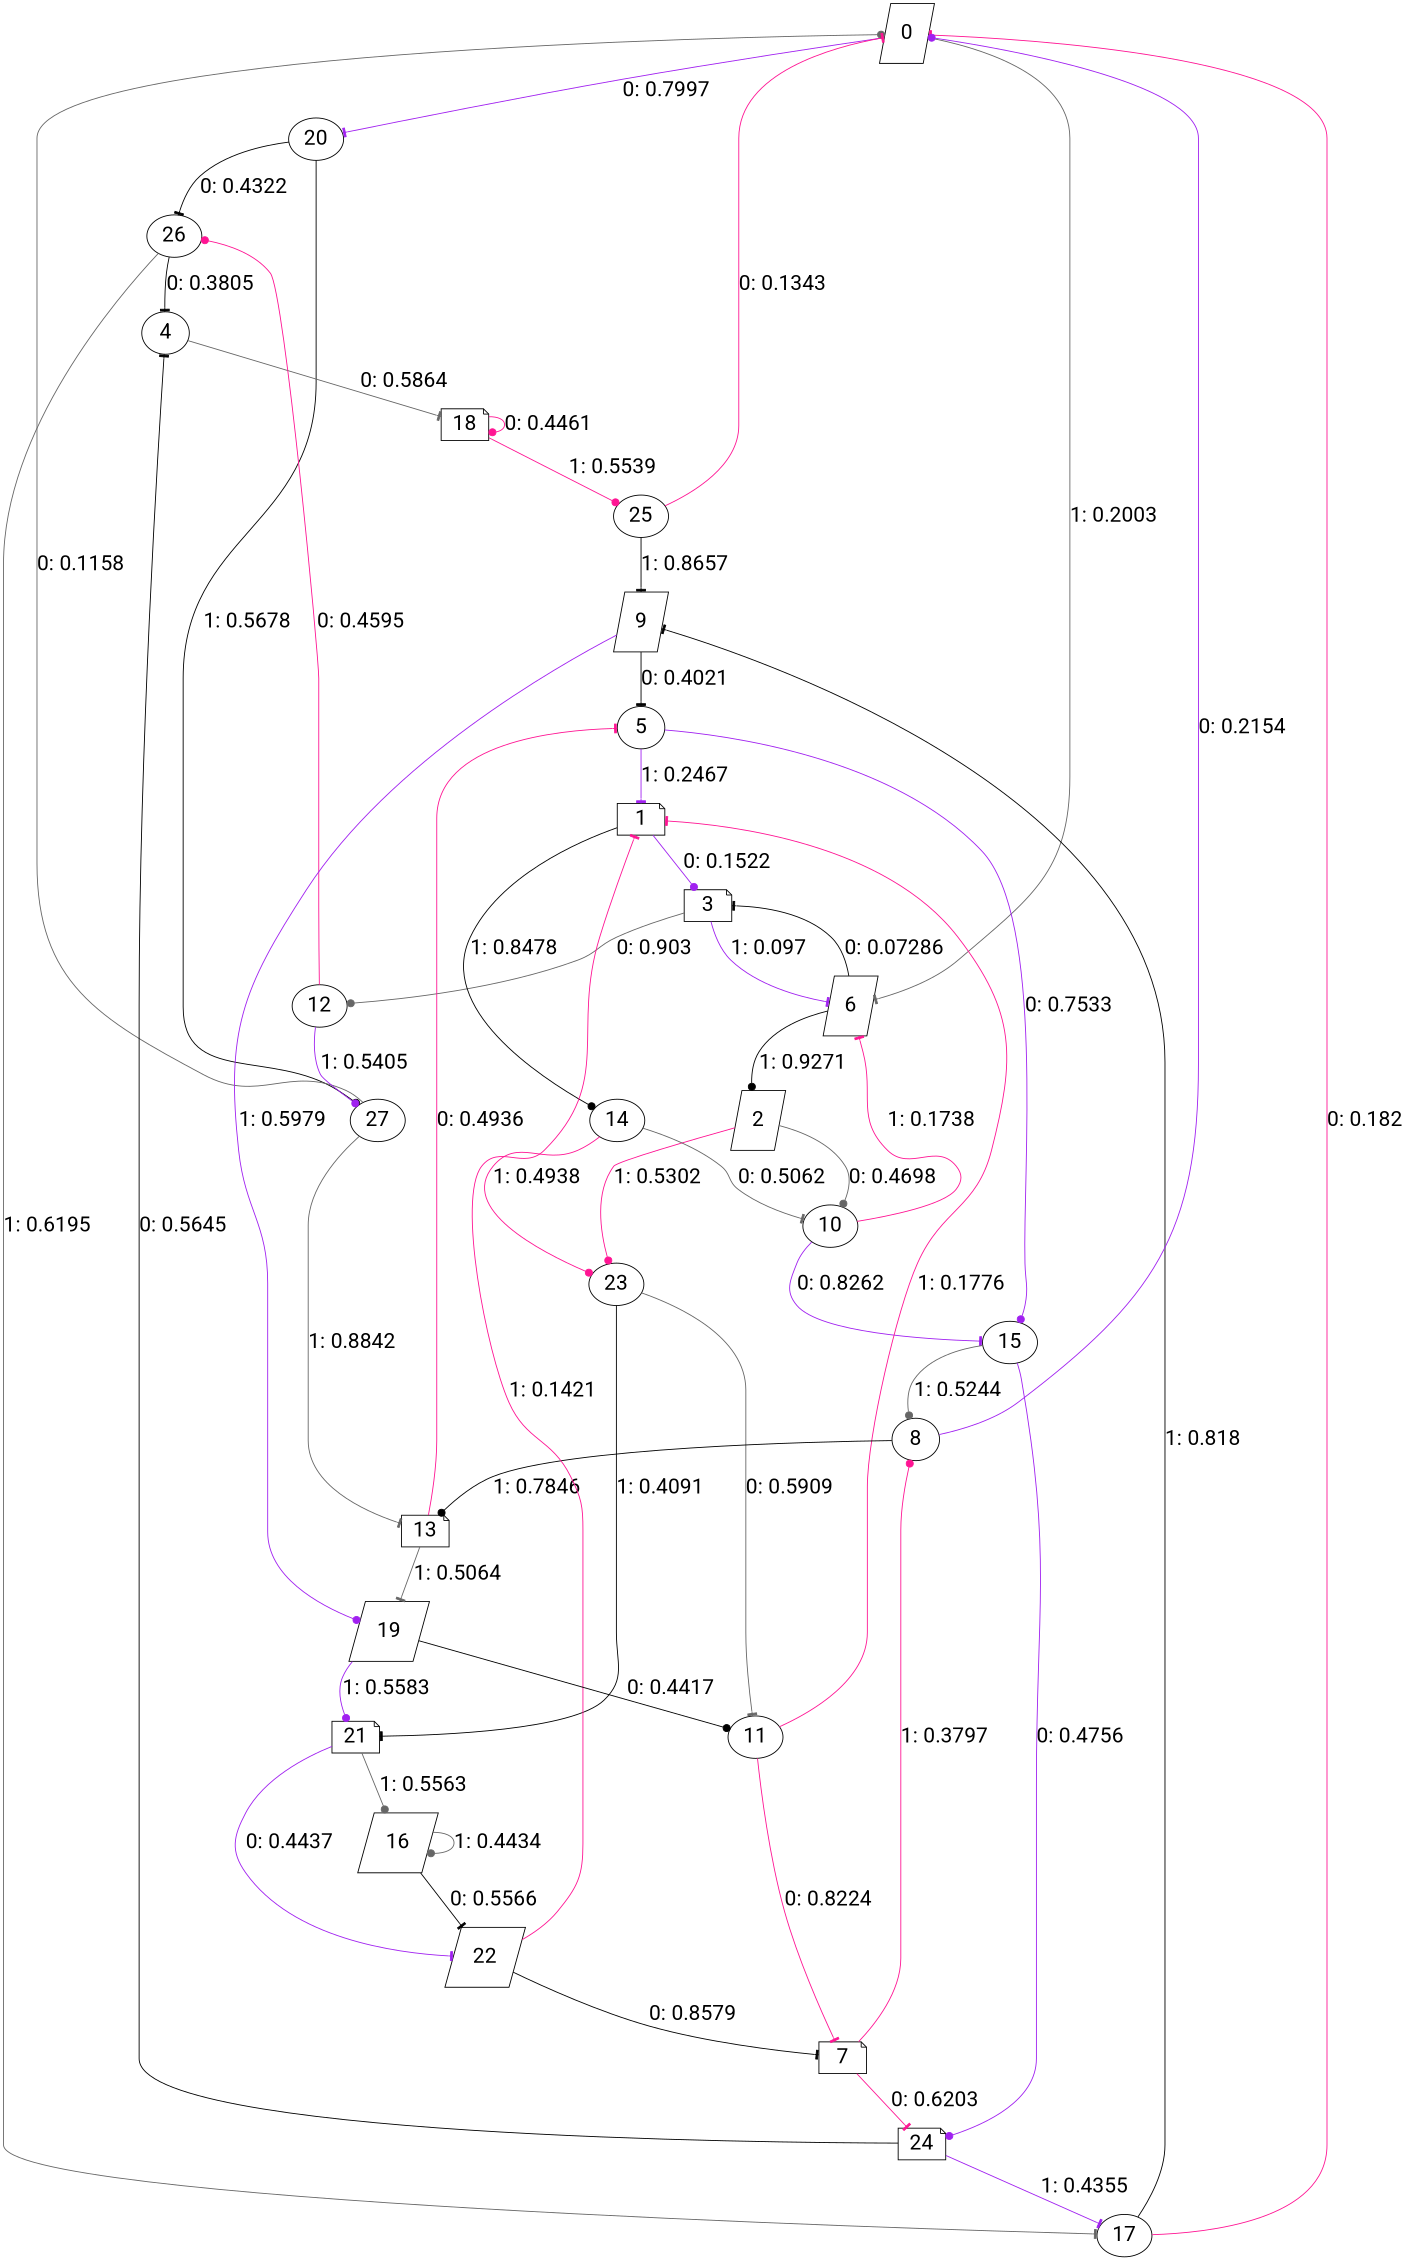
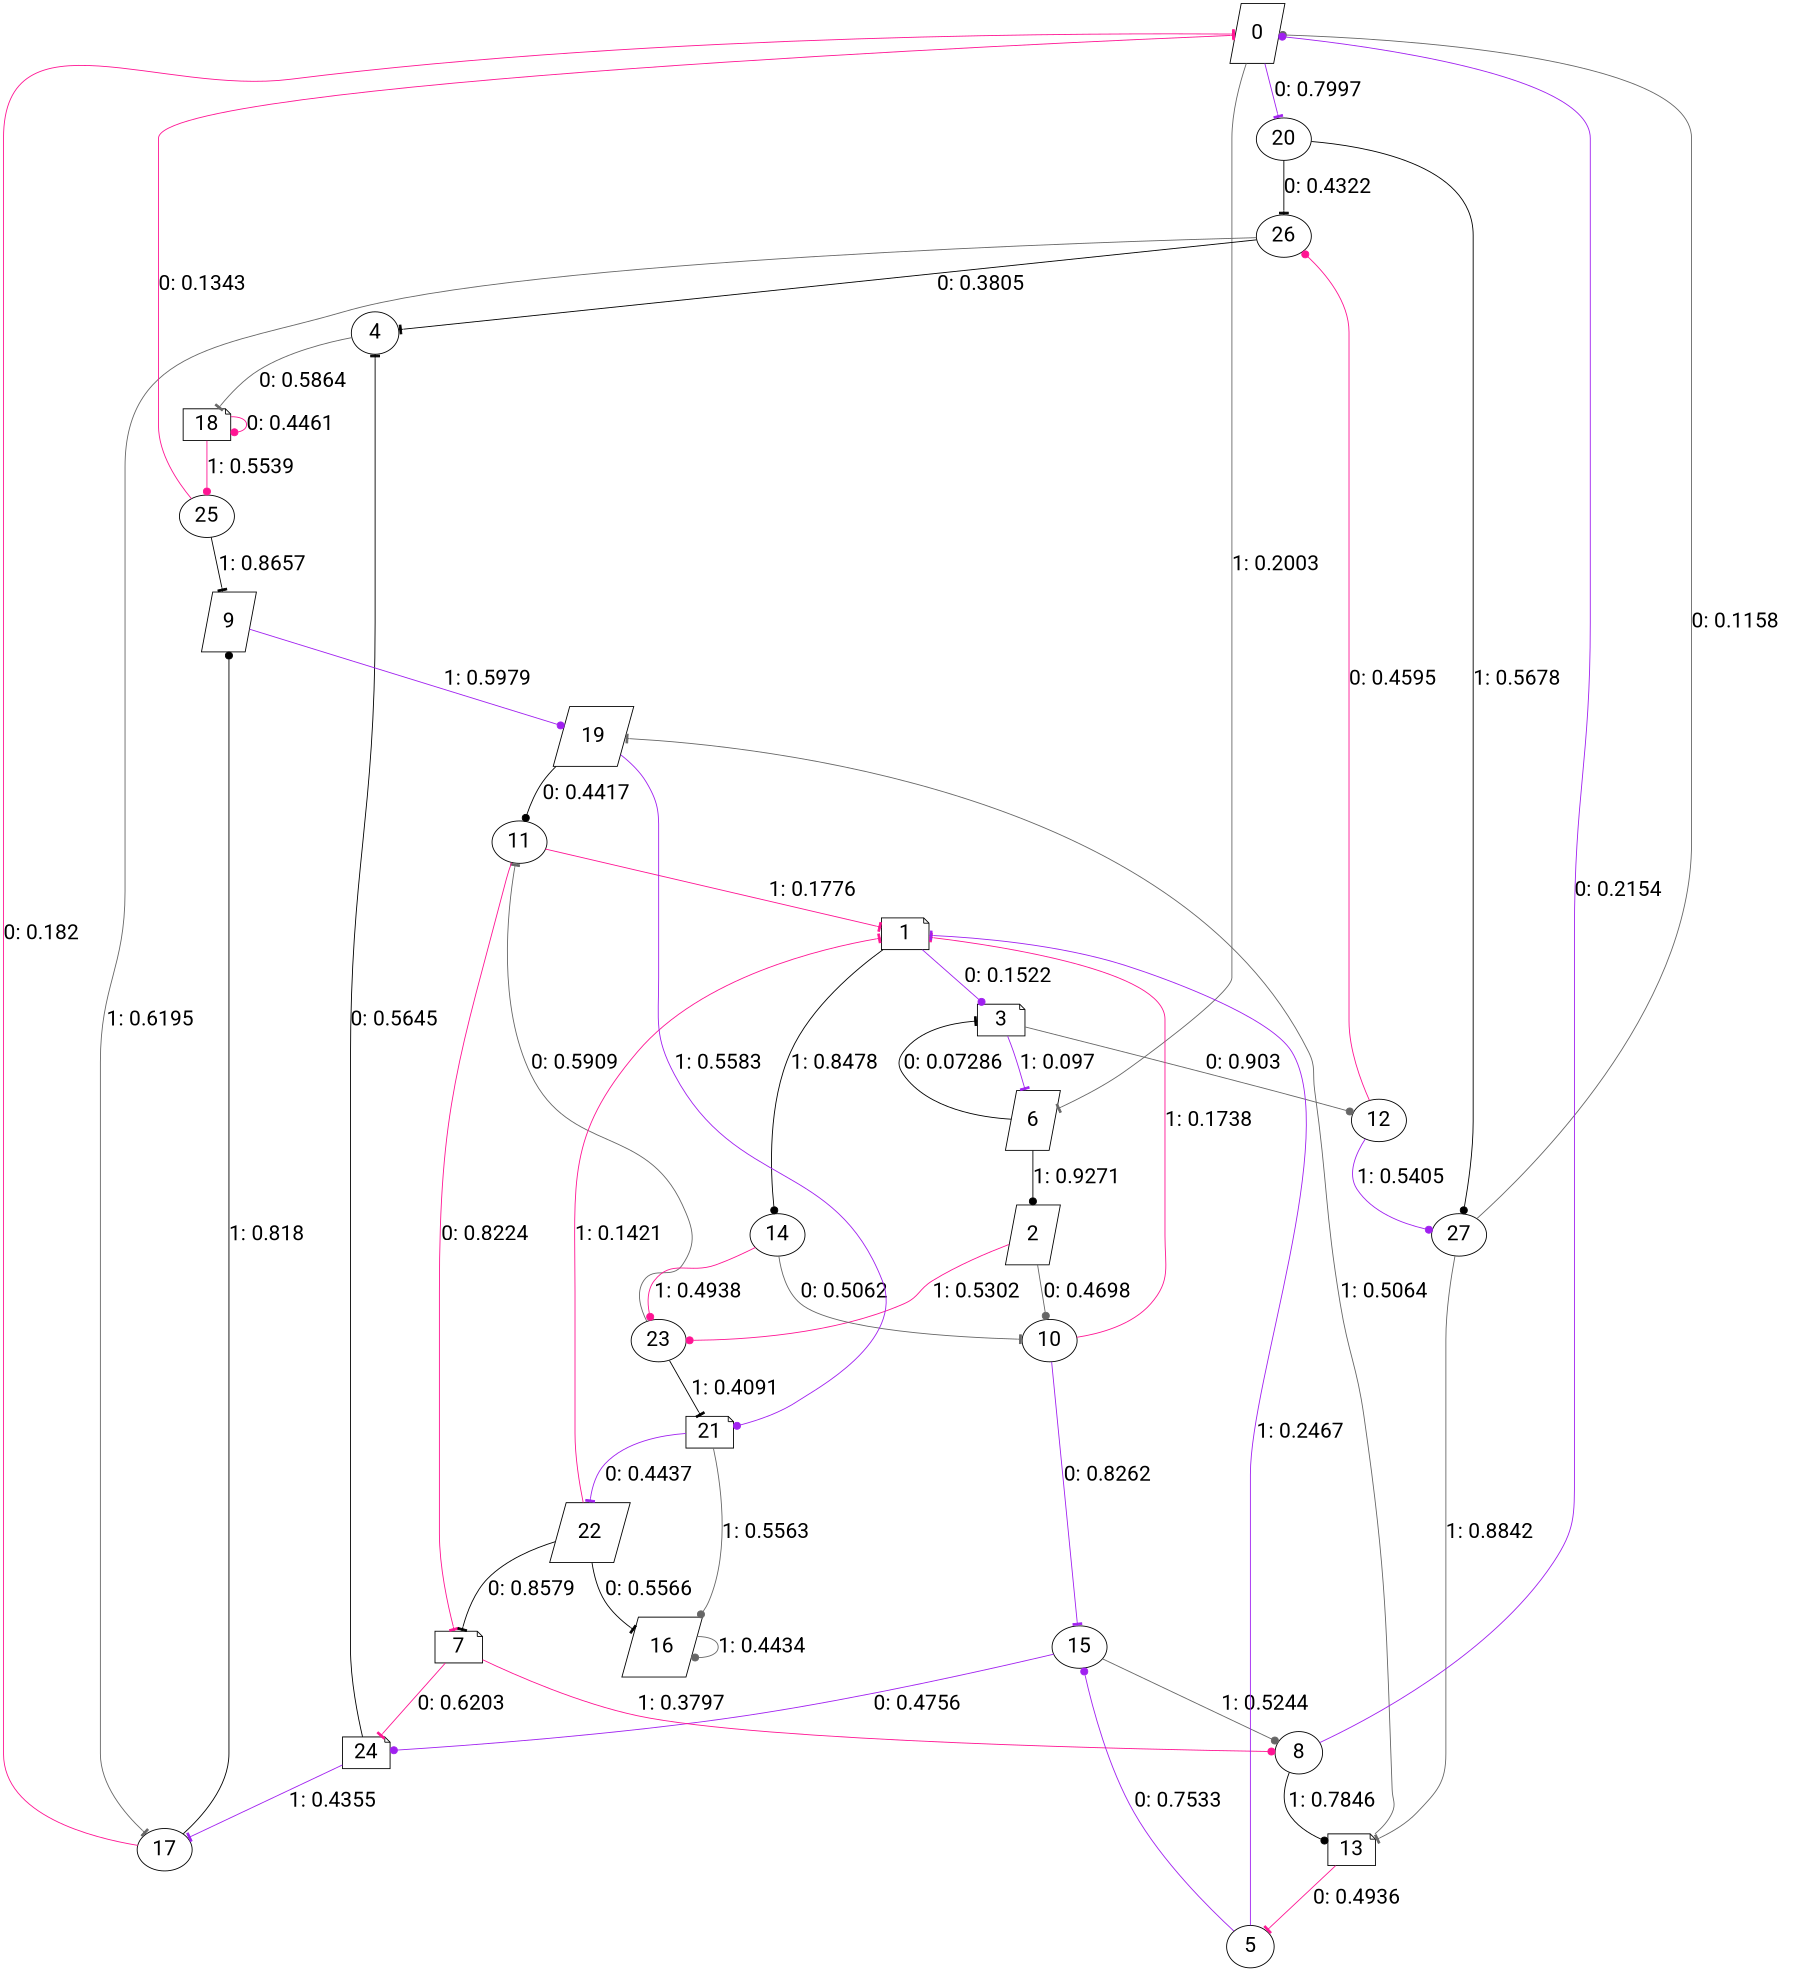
(641, 677) -> none
(930, 1157) -> (1165, 1078)
(1165, 1292) -> (229, 1254)
(440, 1898) -> (604, 1600)
